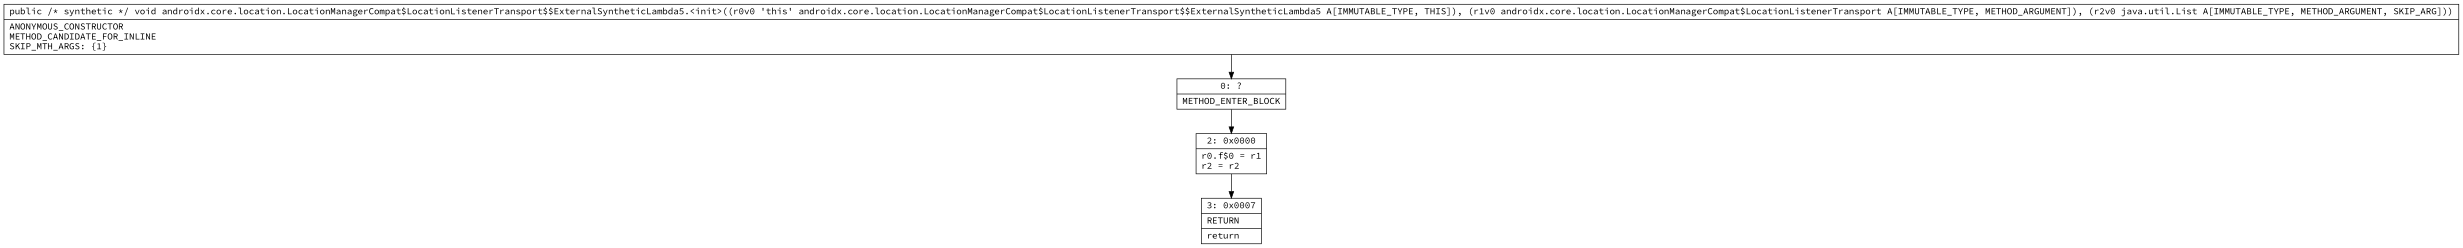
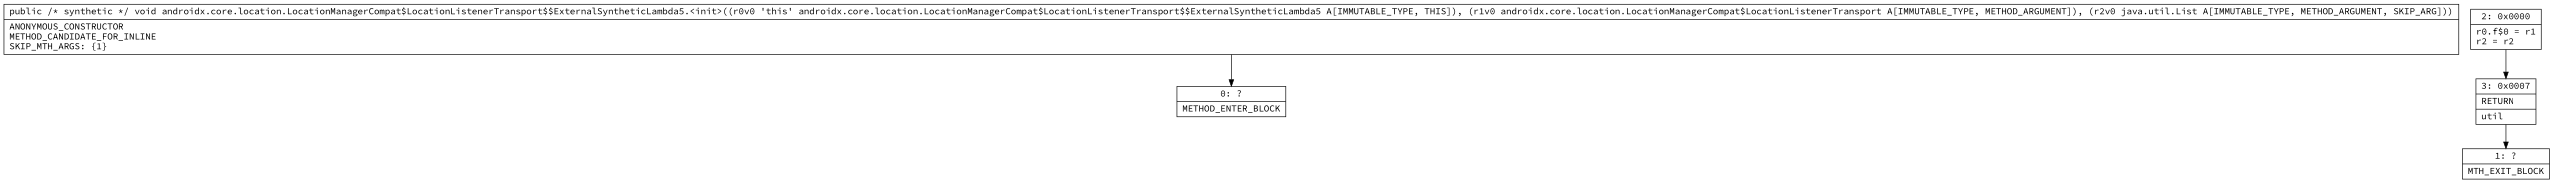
(1231, 118) -> none
none -> (2506, 164)
(1223, 236) -> (2492, 116)
